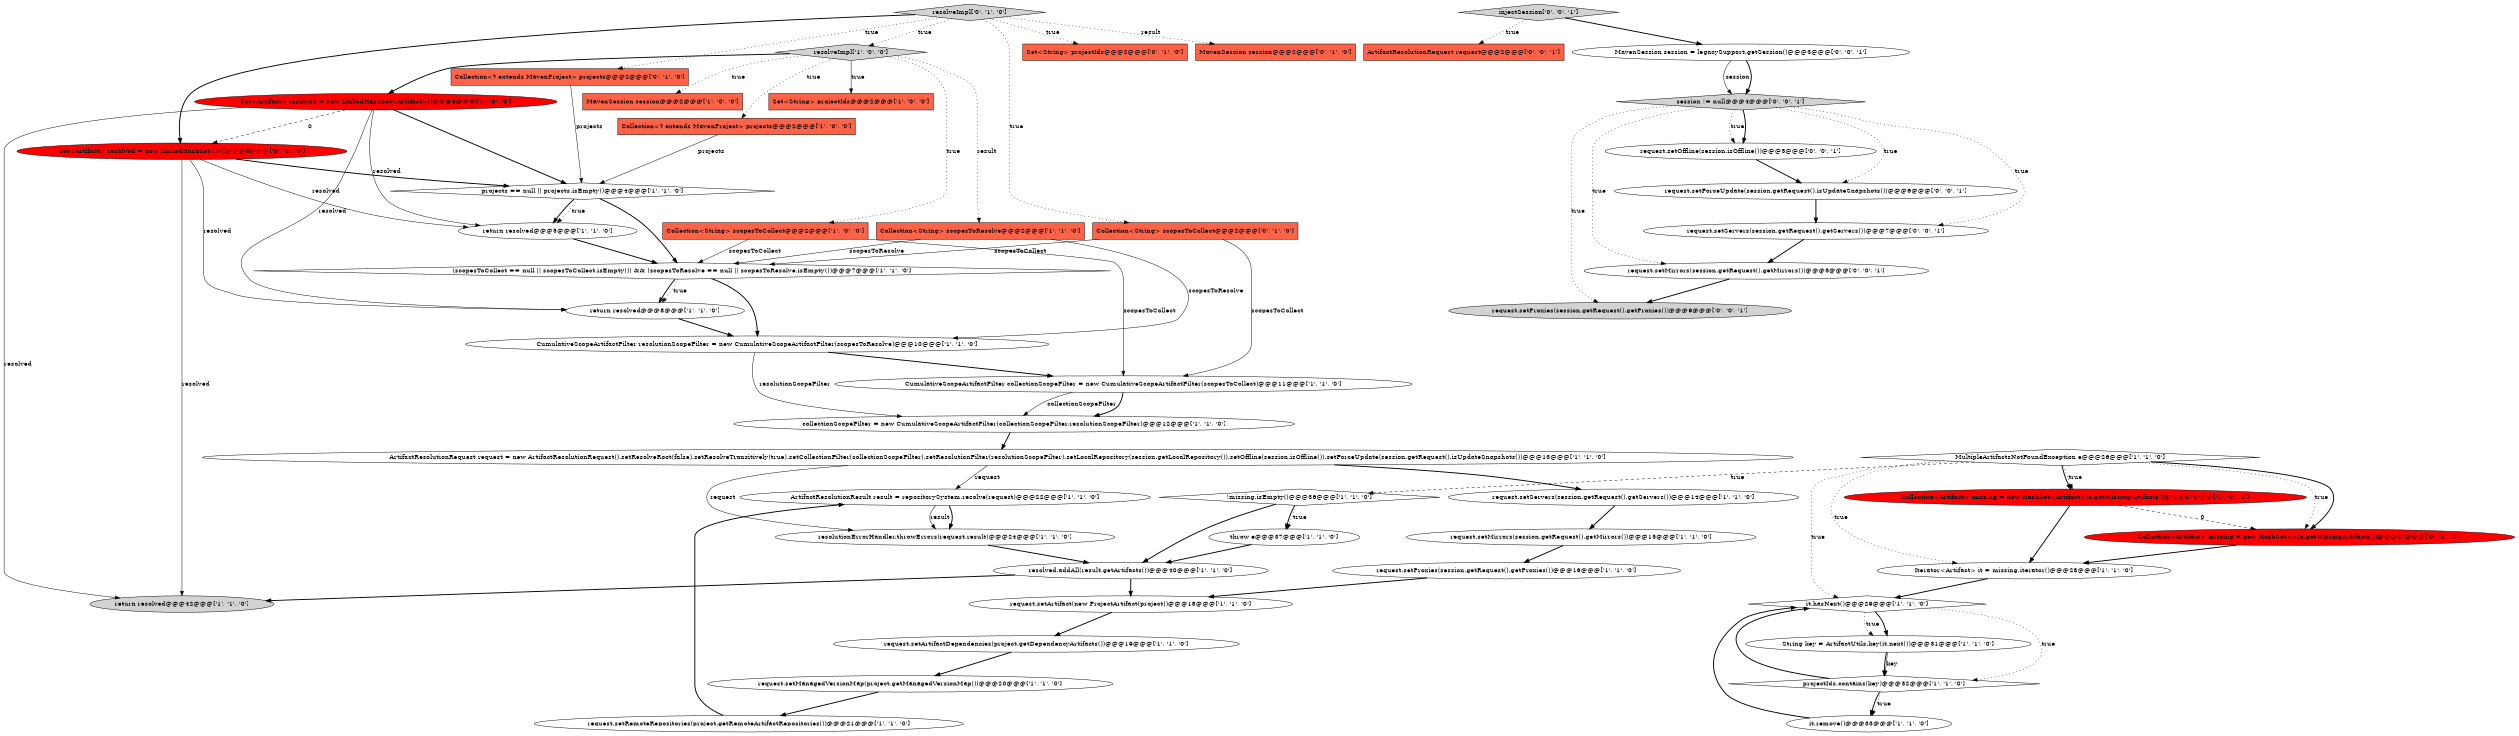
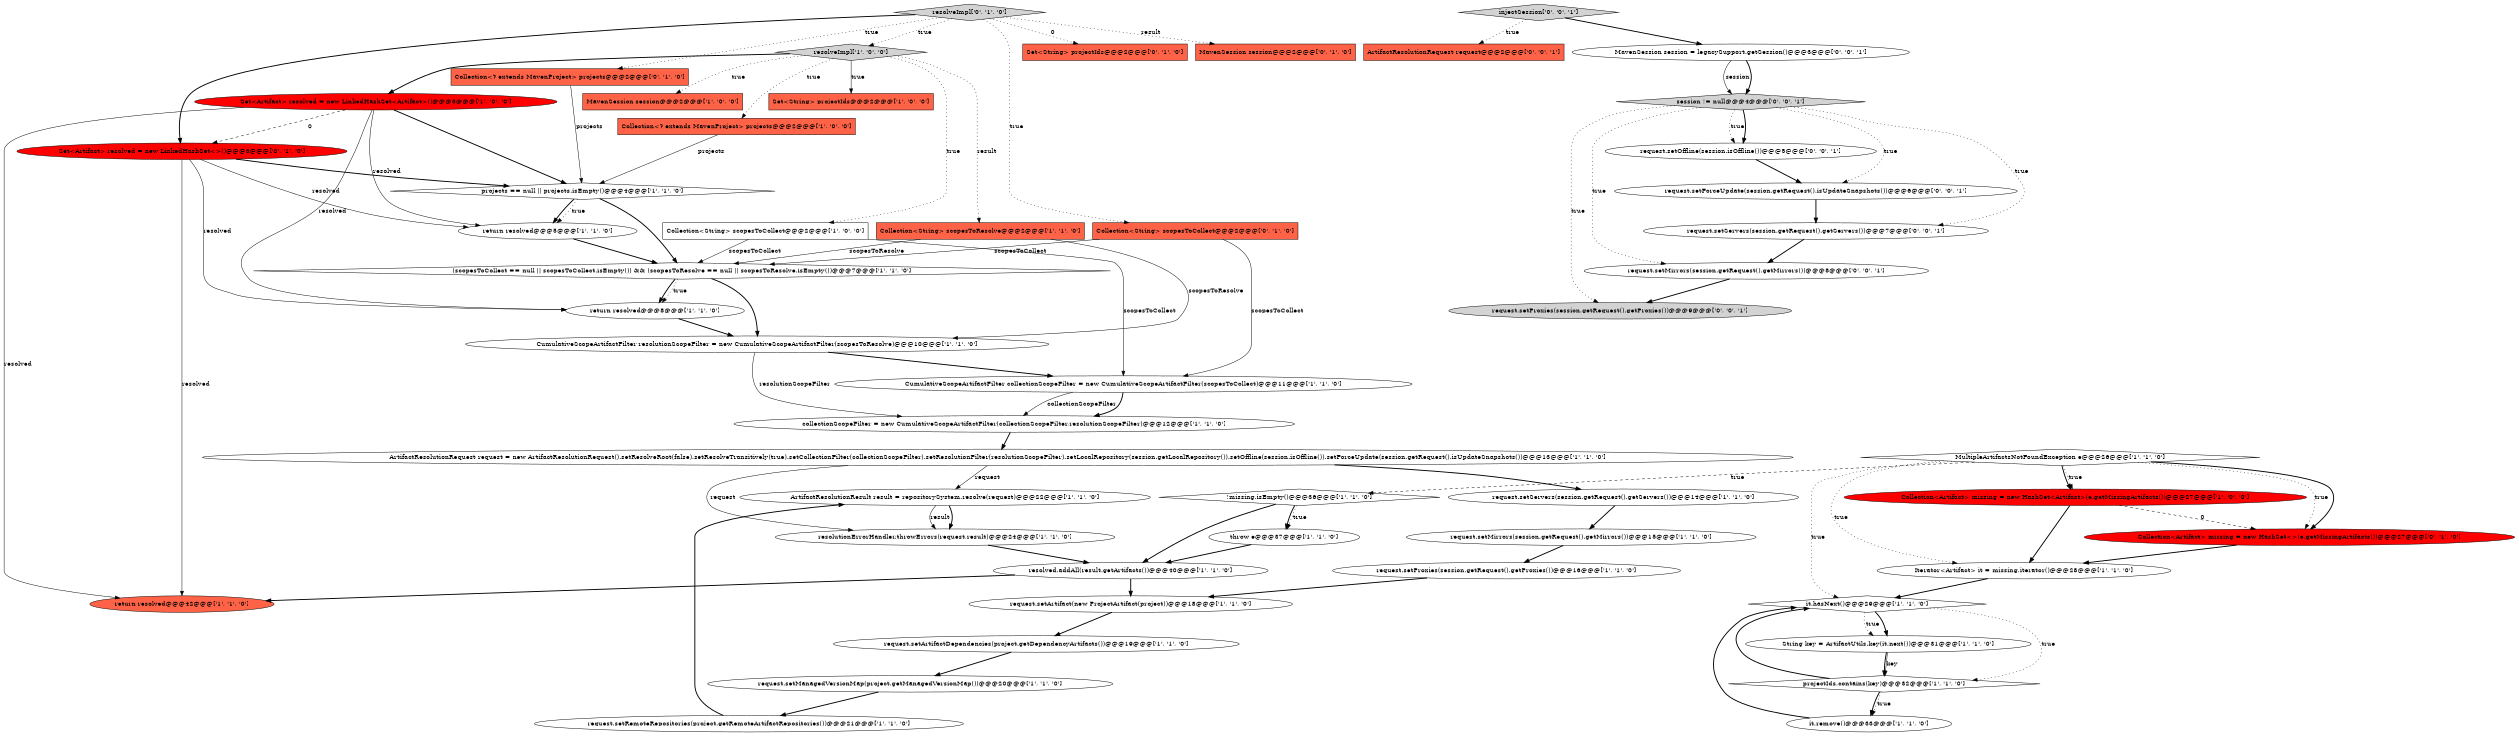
(1053, 32) -> (1053, 32)
(765, 231) -> (765, 231)
(182, 604) -> (182, 604)
